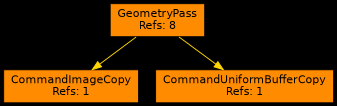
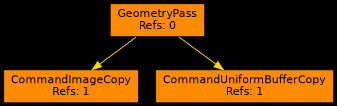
(157, 20) -> (157, 20)
